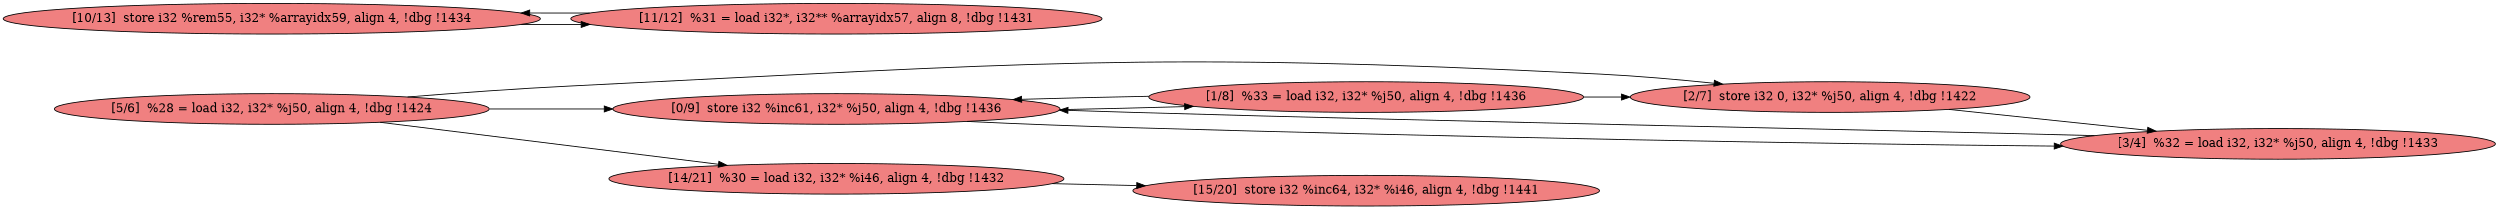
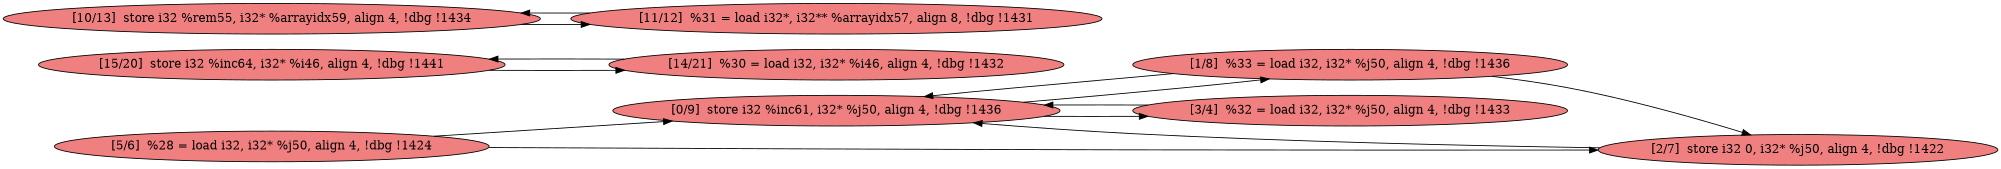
(2048, 120) -> (1291, 140)
(549, 143) -> (553, 70)
